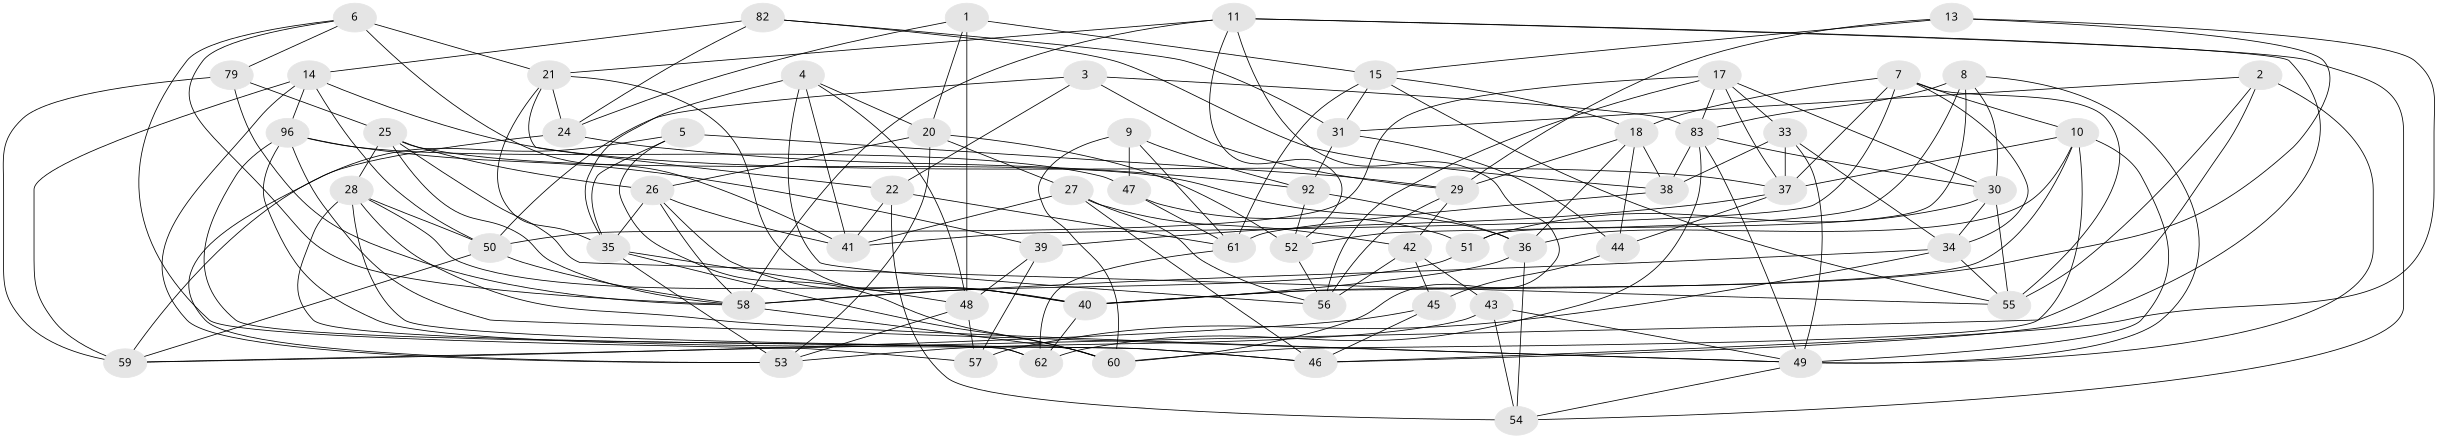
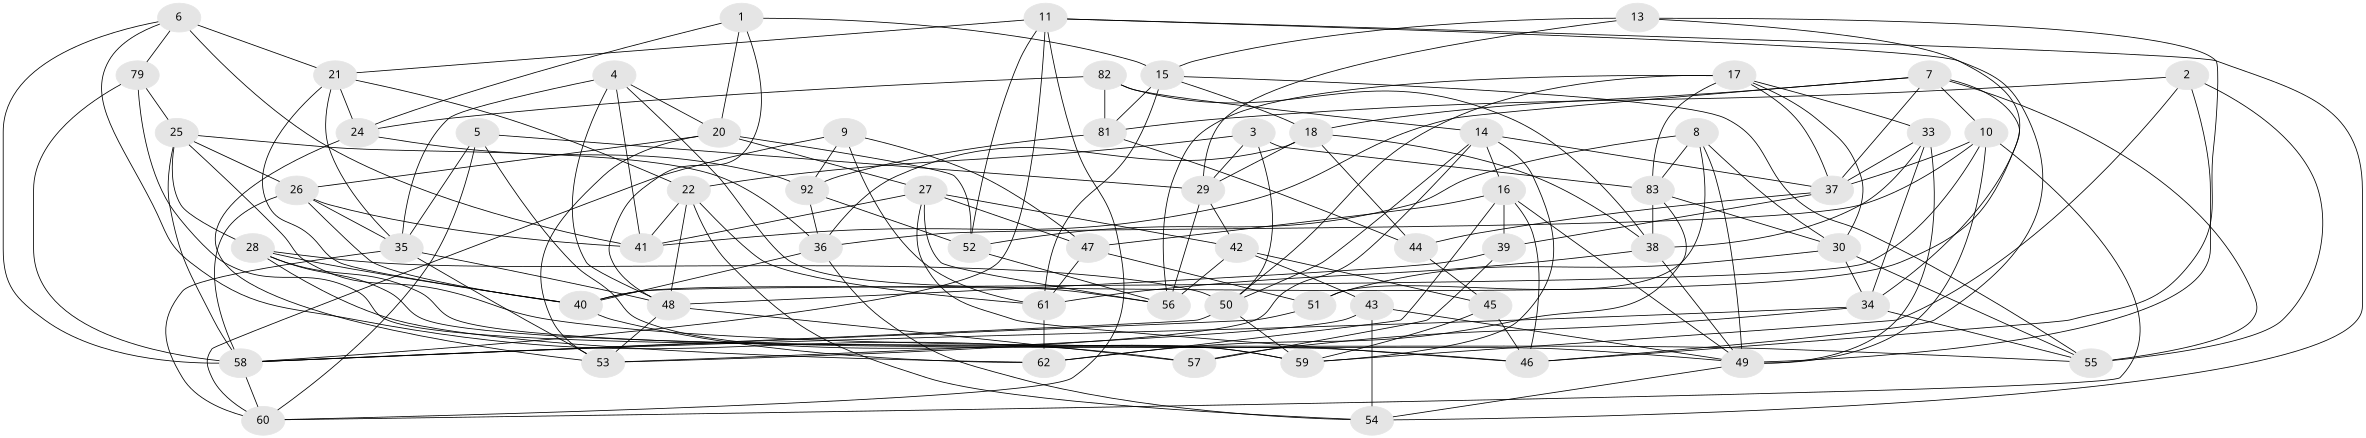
(288, 133) -> (1504, 190)
(1339, 133) -> (1105, 133)
none -> (1007, 219)
none -> (678, 250)
(1756, 251) -> (1697, 305)
